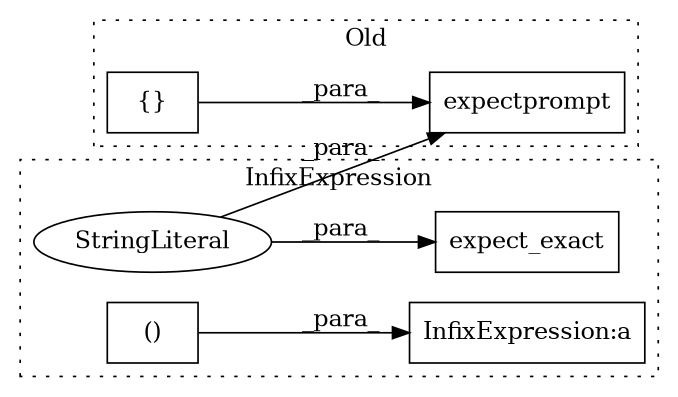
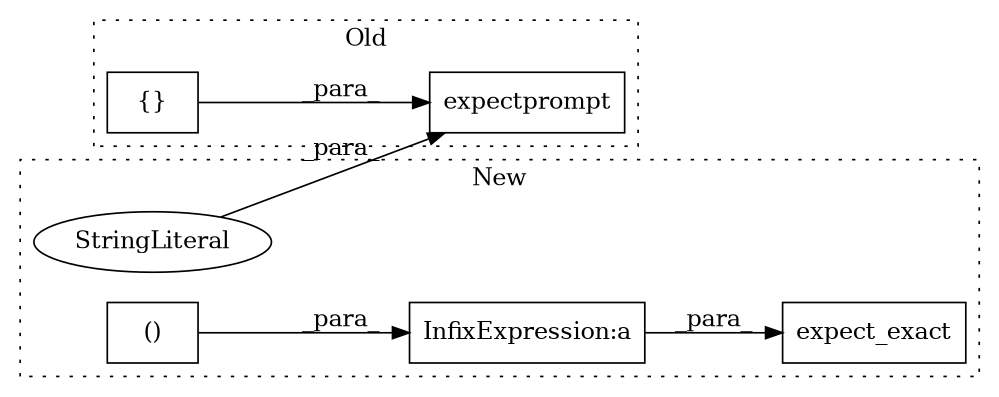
(339, 179) -> (500, 179)
(345, 242) -> (705, 333)
